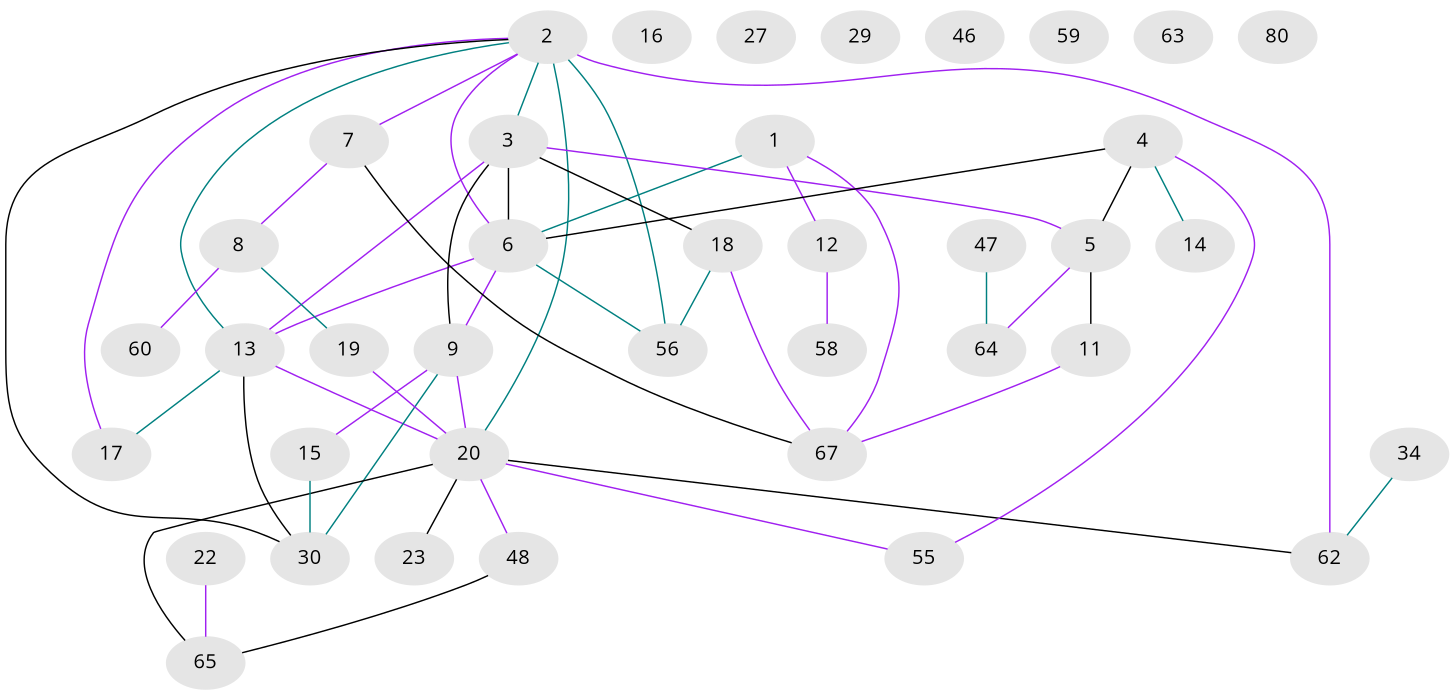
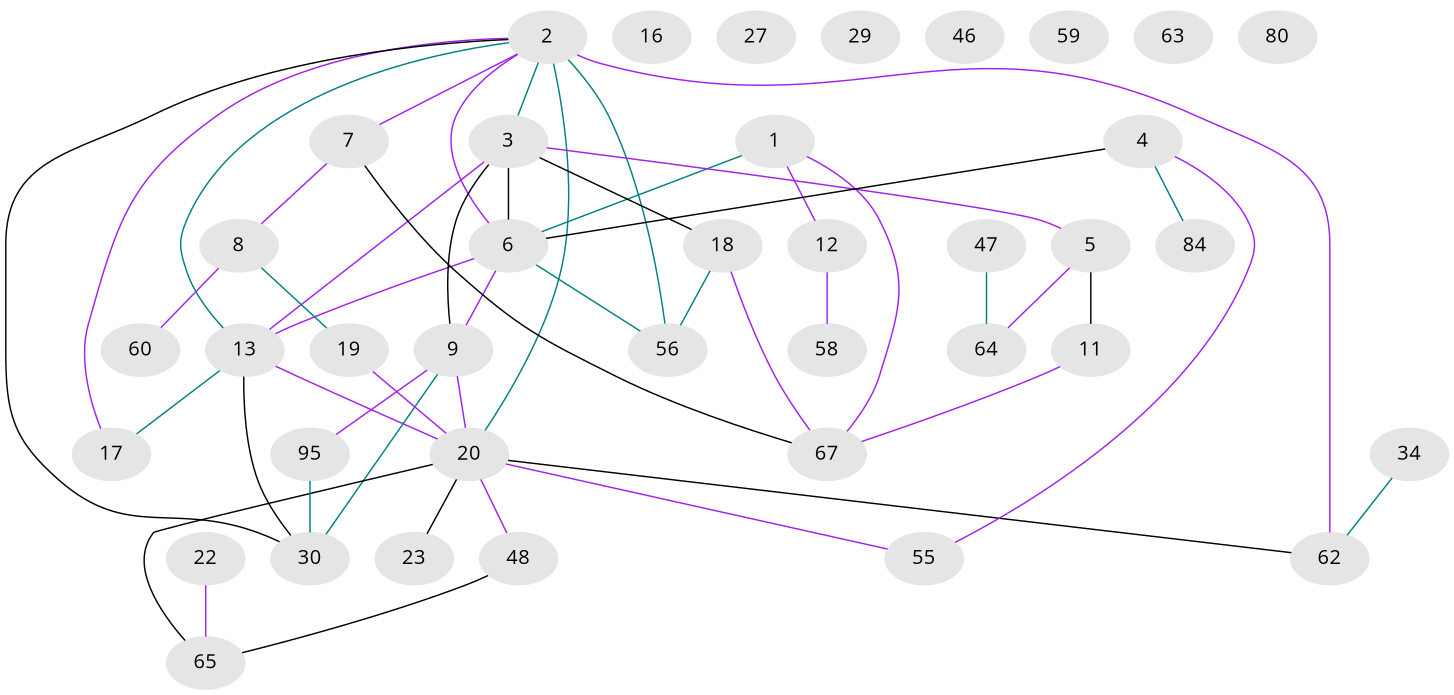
(1117, 194) -> none
(1195, 246) -> (1195, 246)
(310, 454) -> (310, 454)
